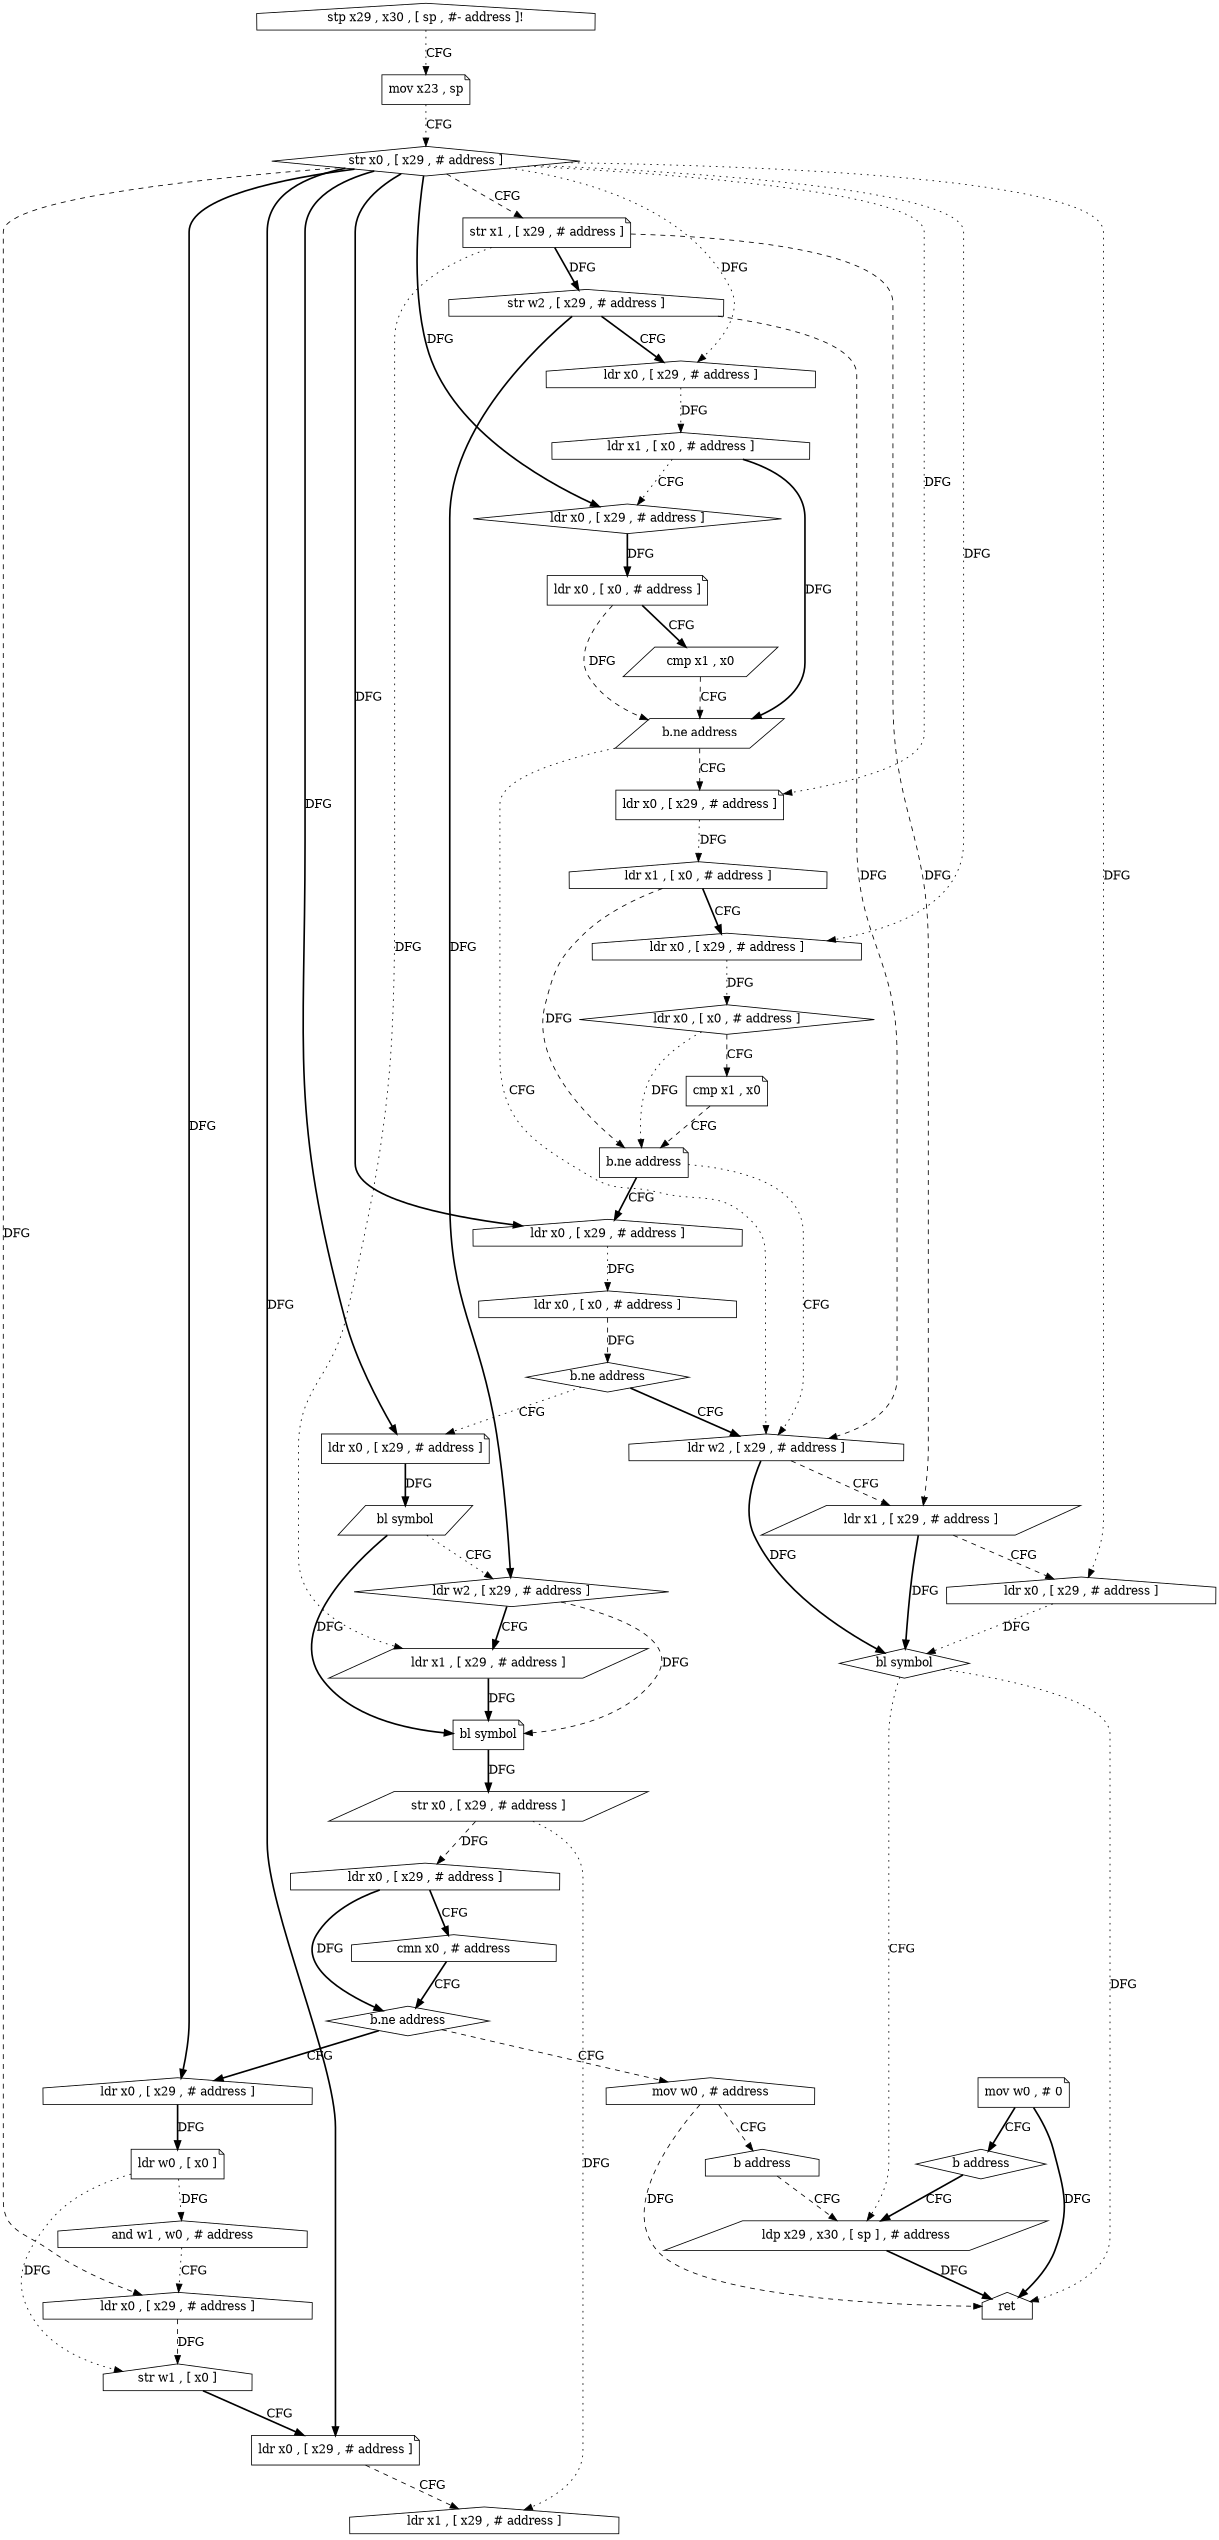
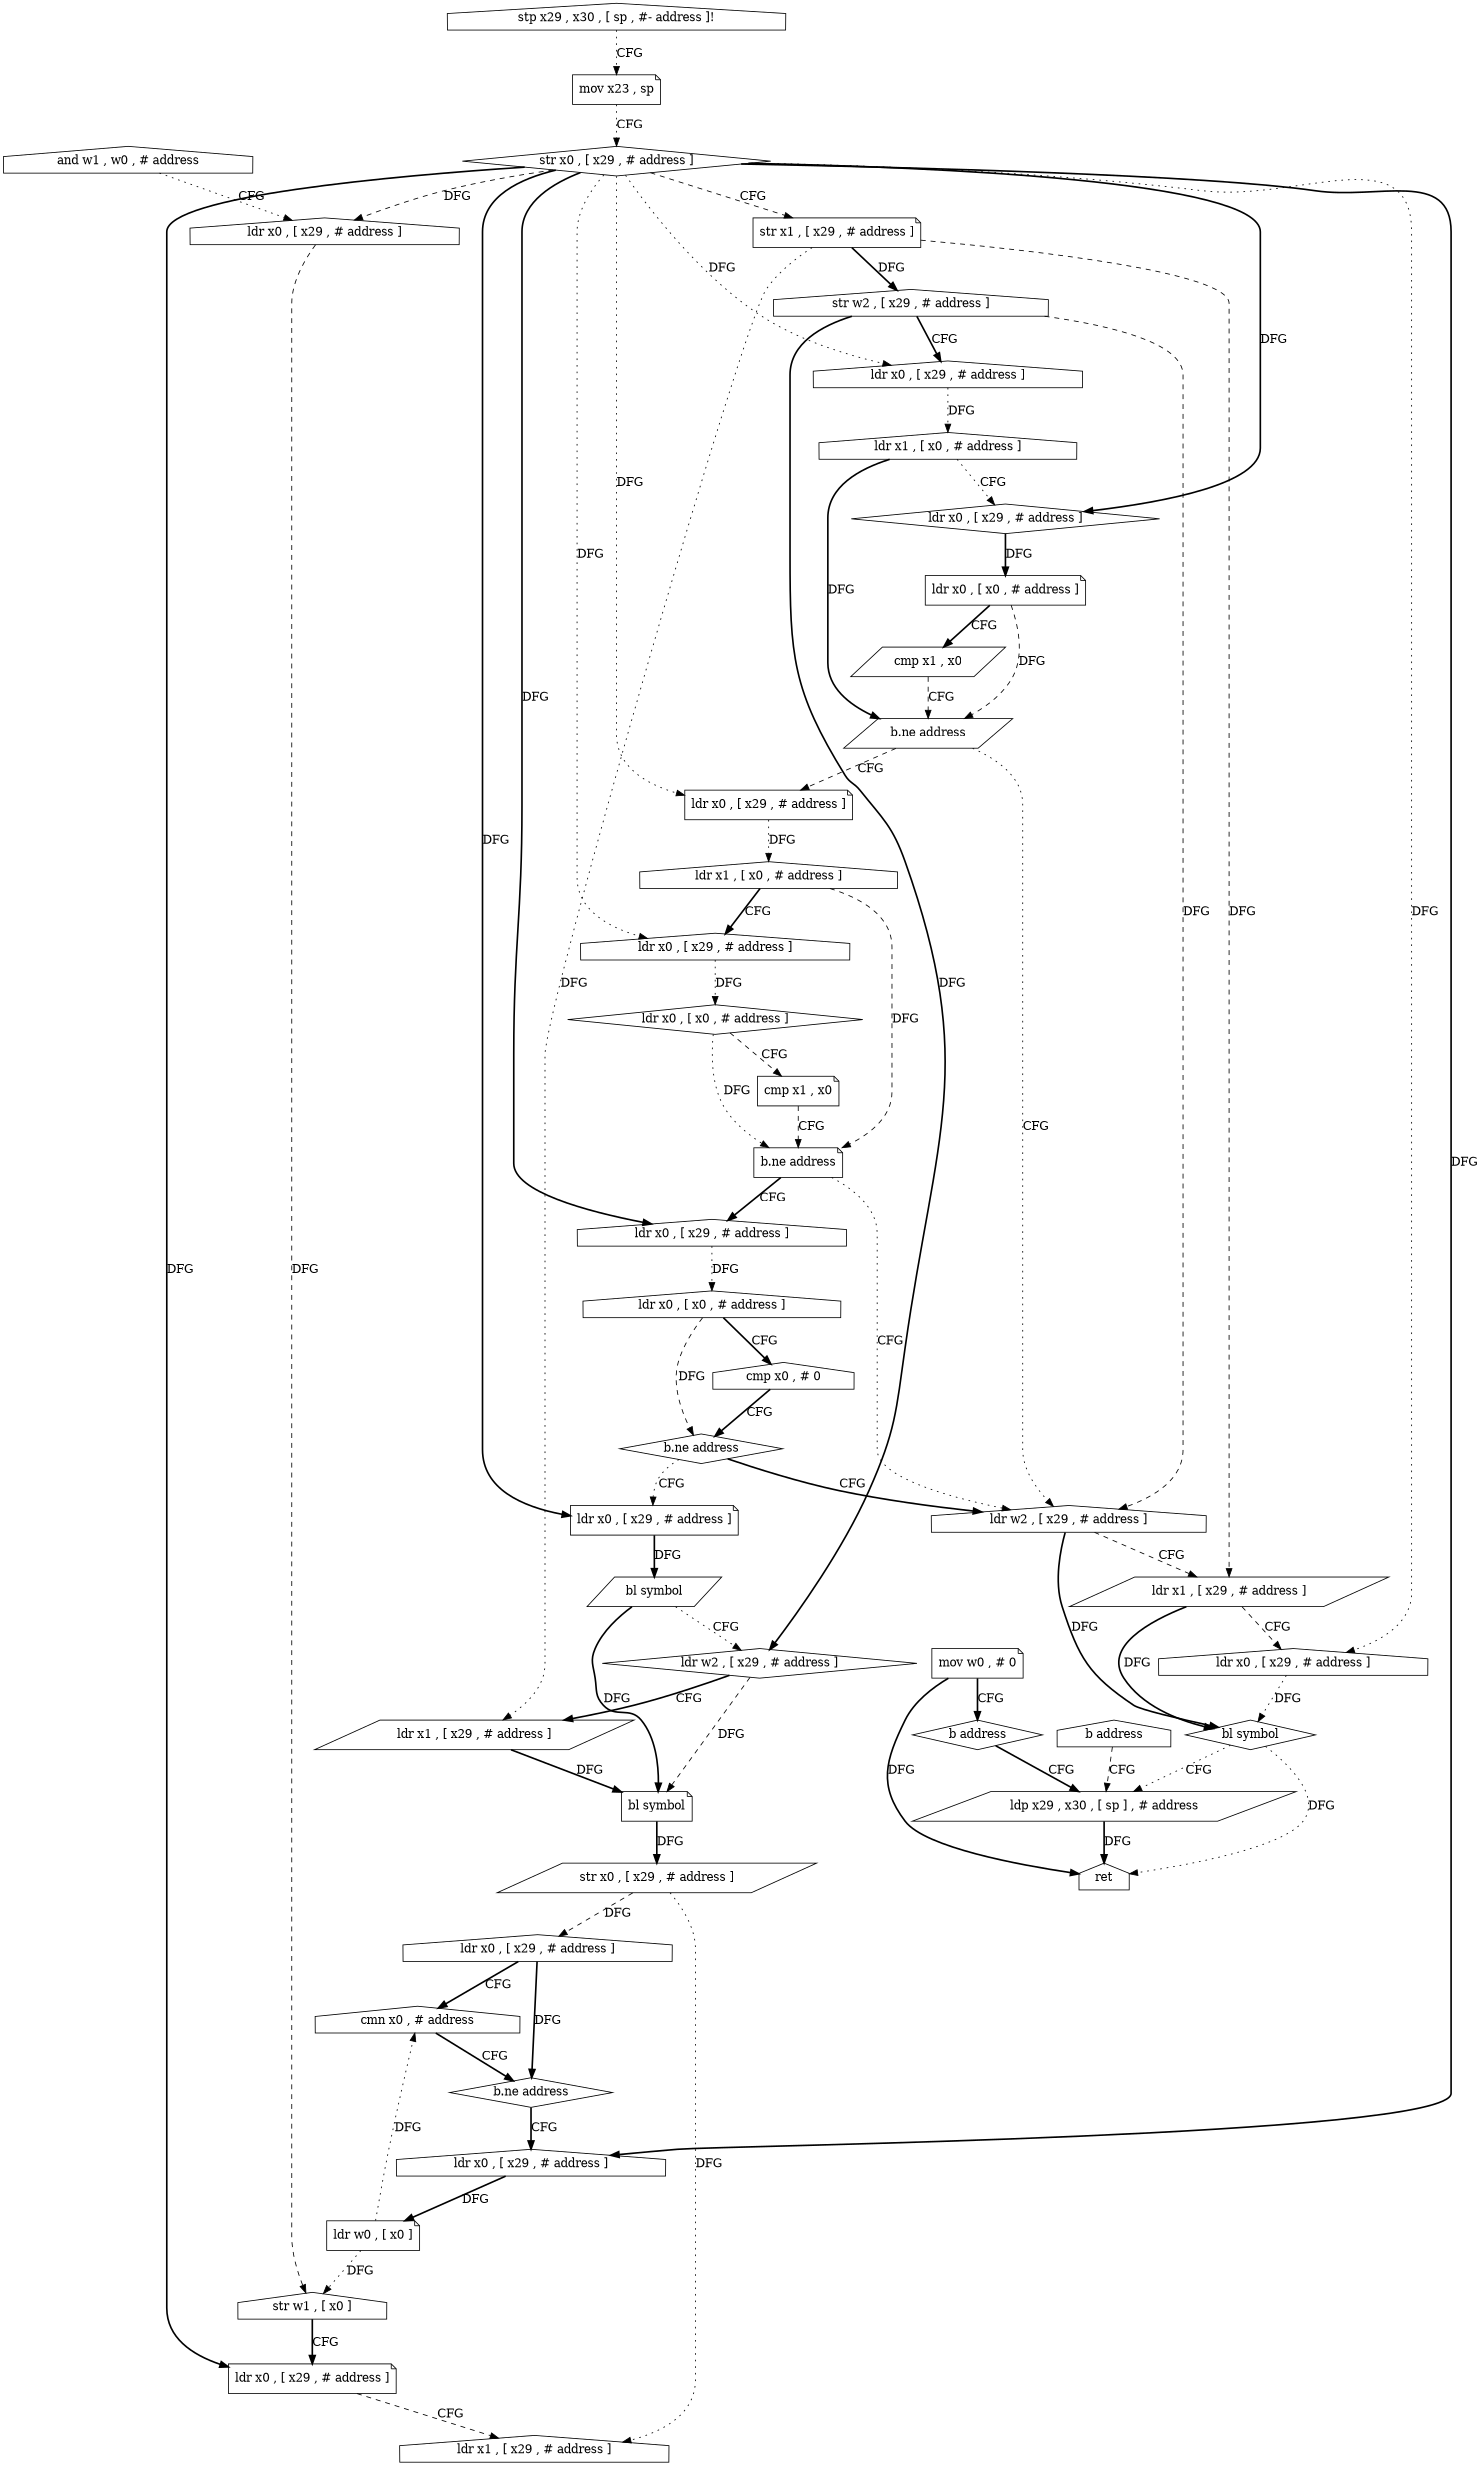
none -> (783, 1377)
(710, 2093) -> none
(180, 2196) -> (393, 2131)
